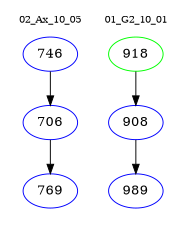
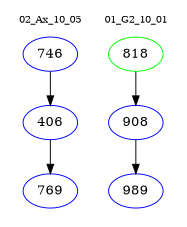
(136, 54) -> (136, 54)
(50, 123) -> (50, 123)
